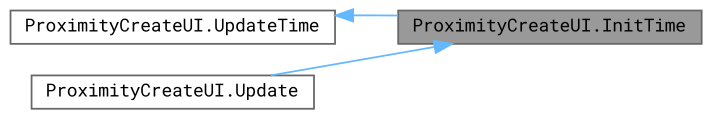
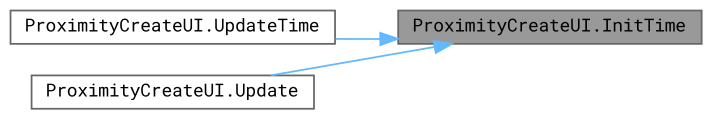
(376, 15) -> (358, 39)
